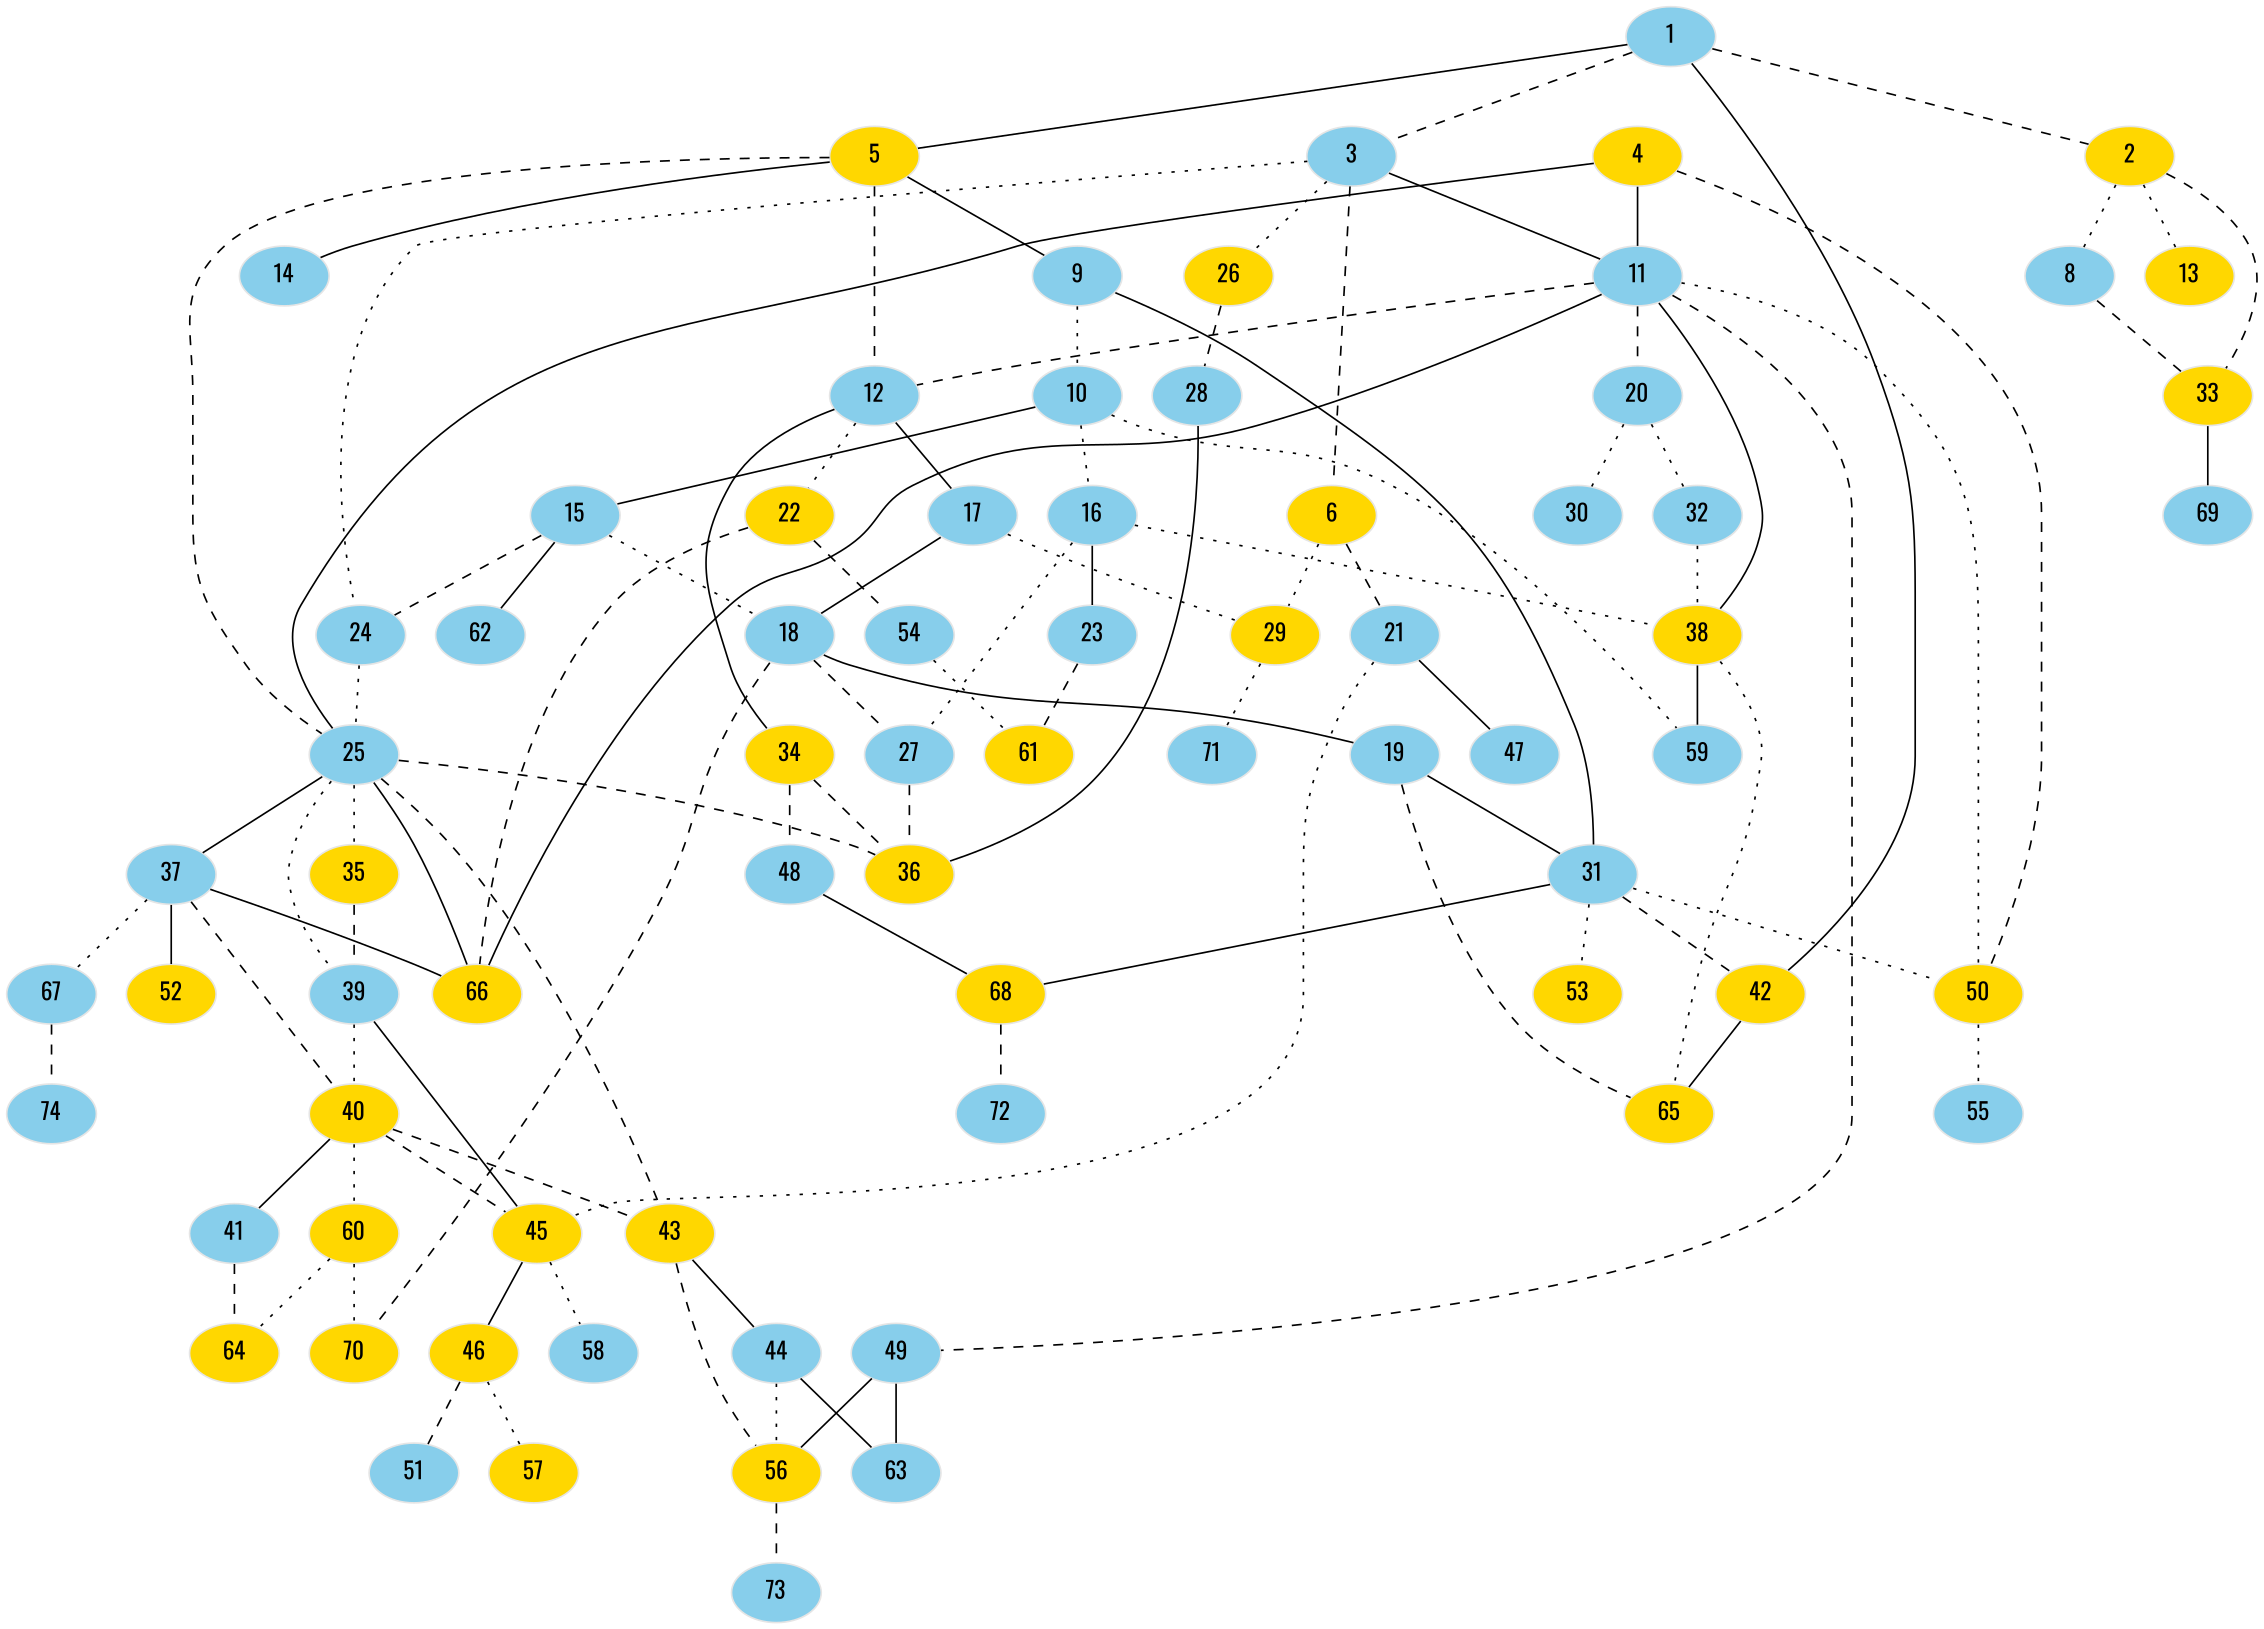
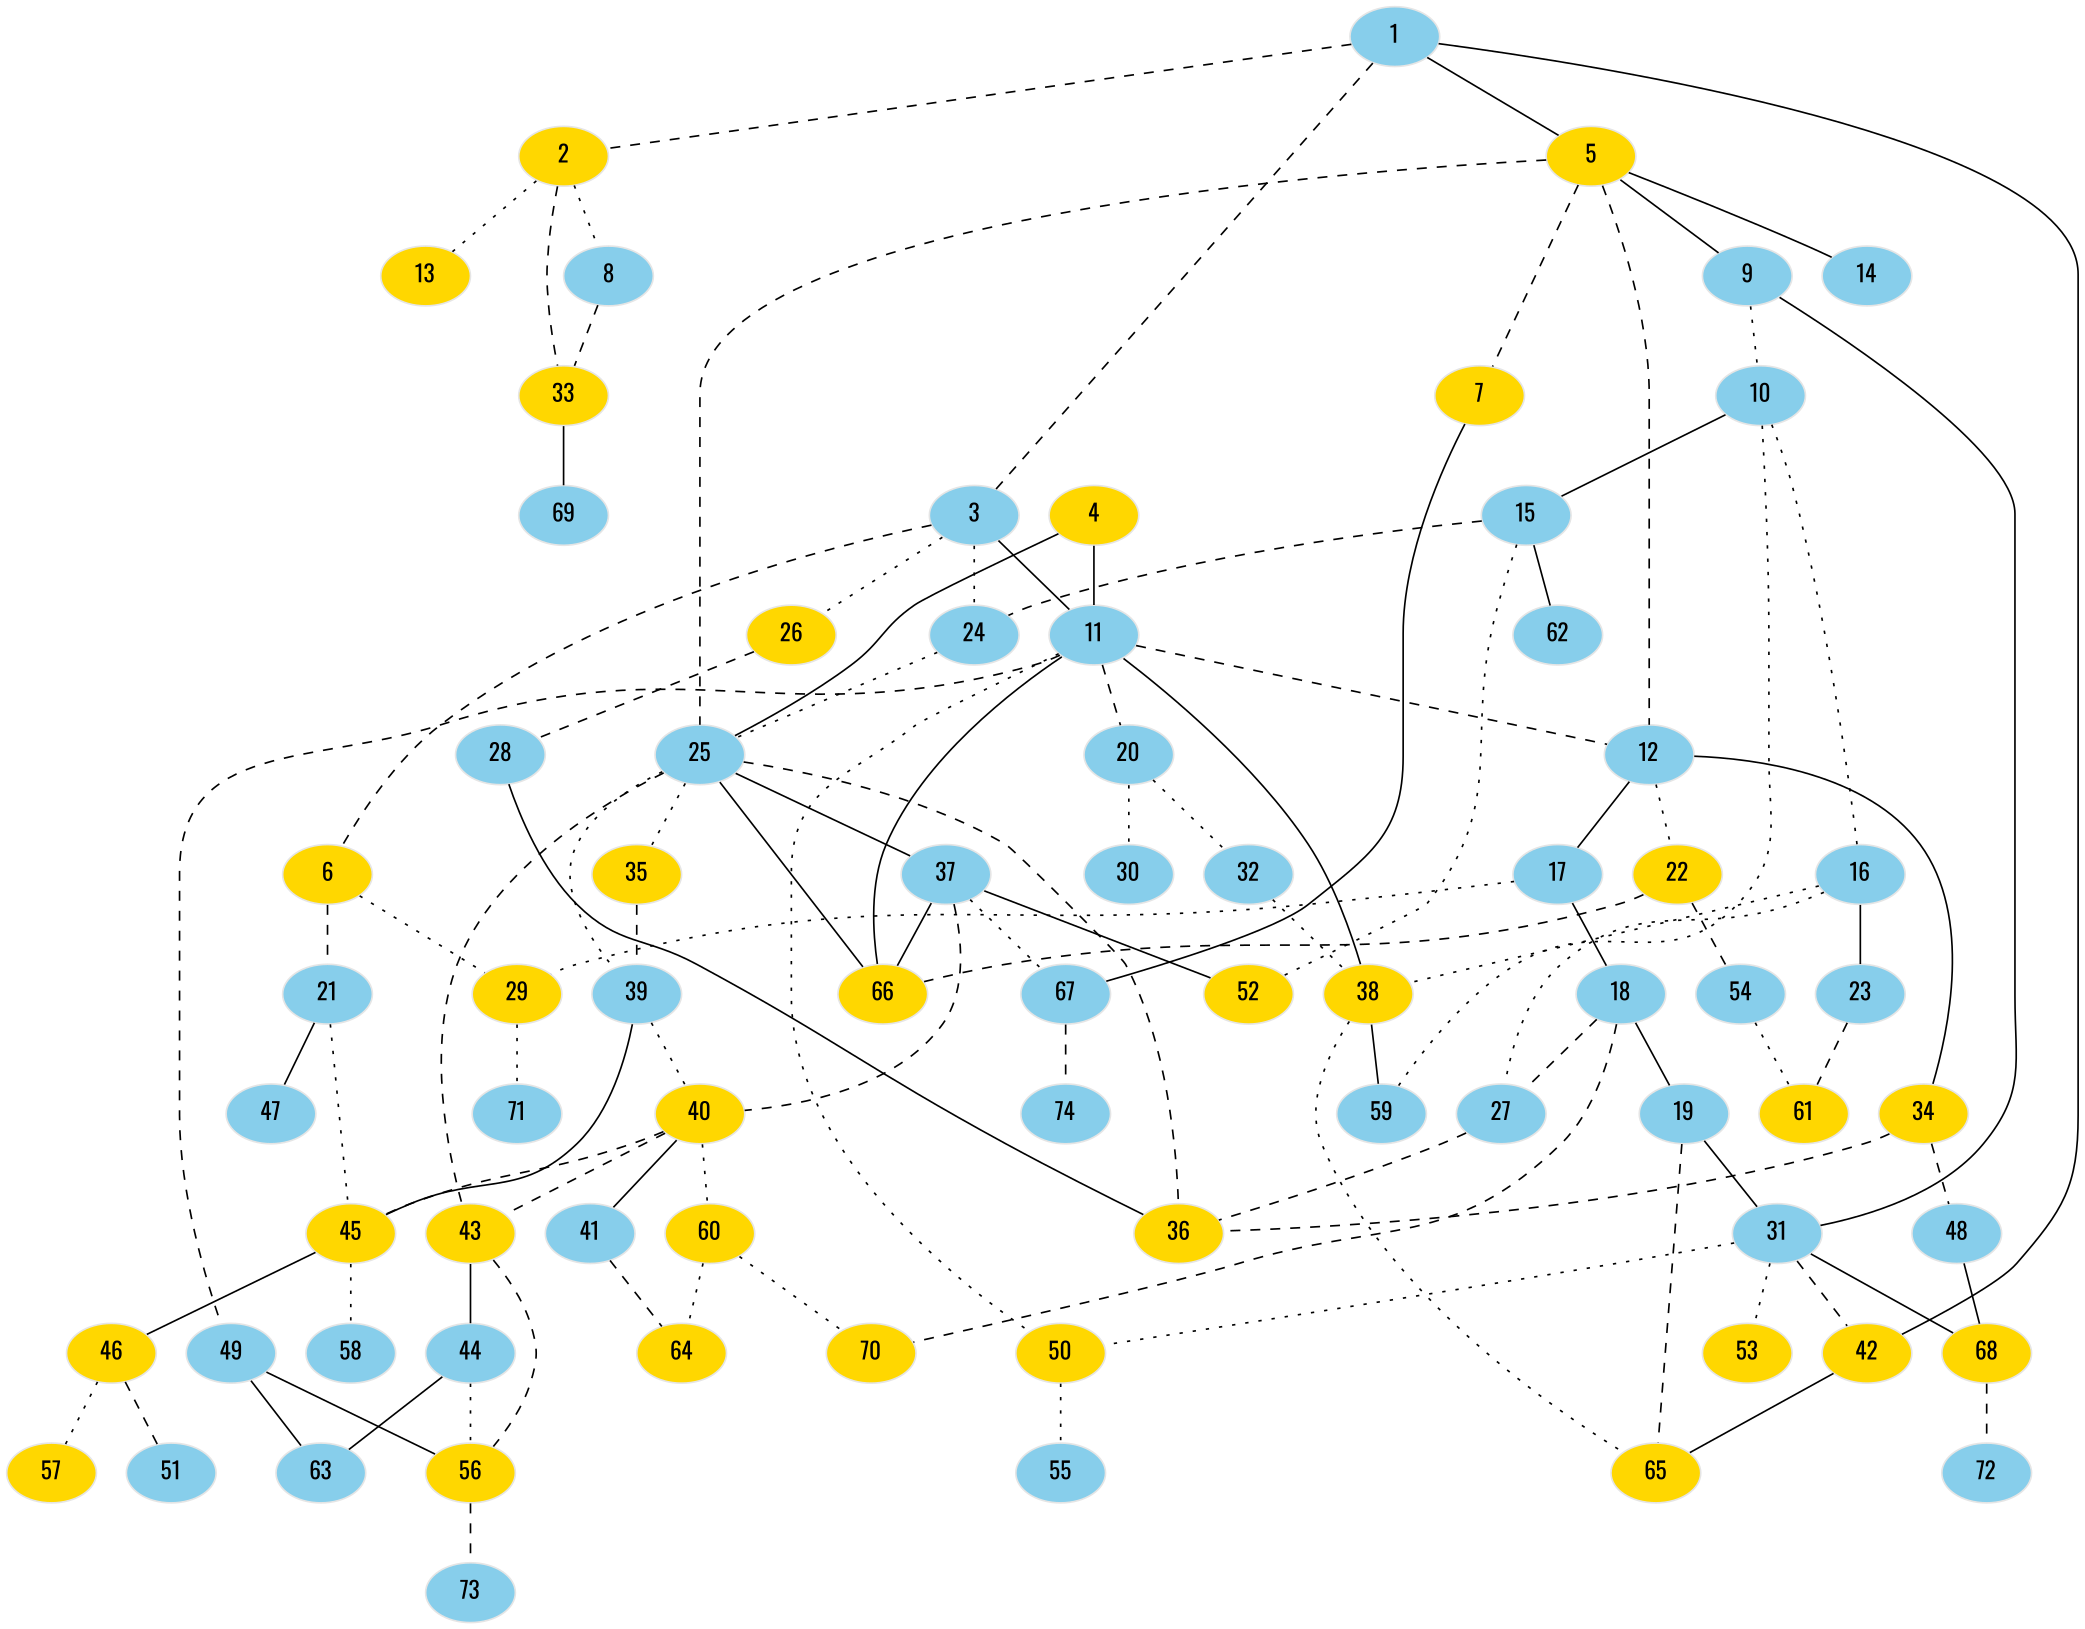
none -> (1480, 396)
(2036, 479) -> none
(683, 575) -> (1474, 808)
